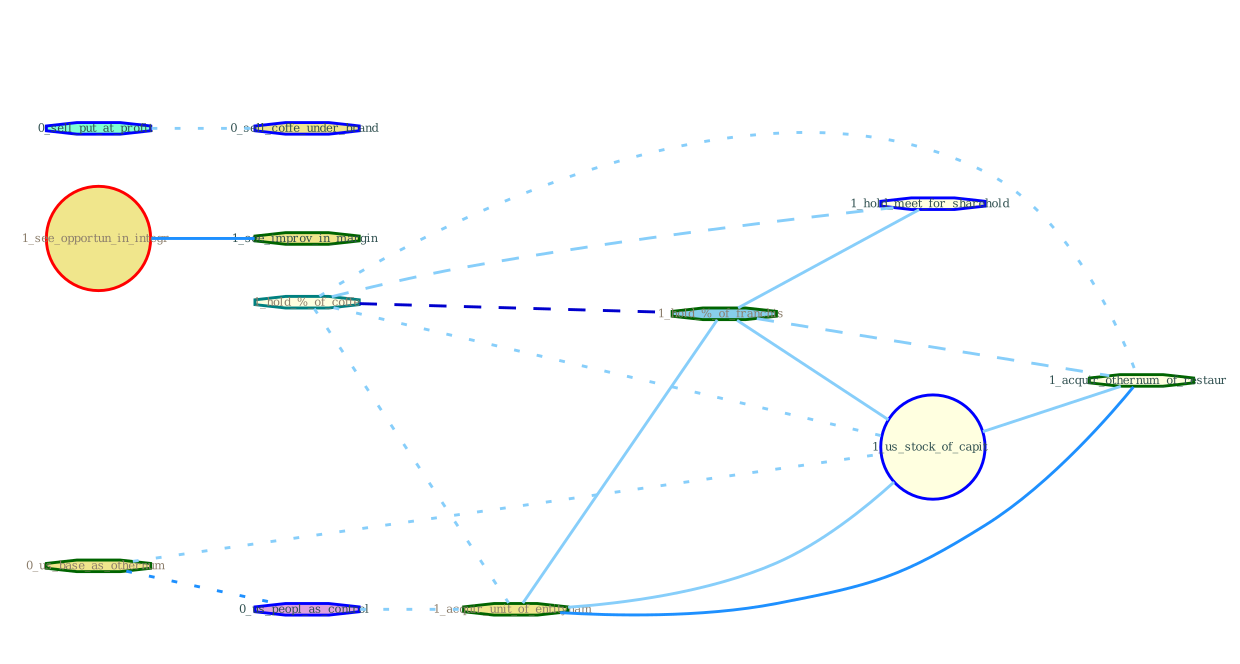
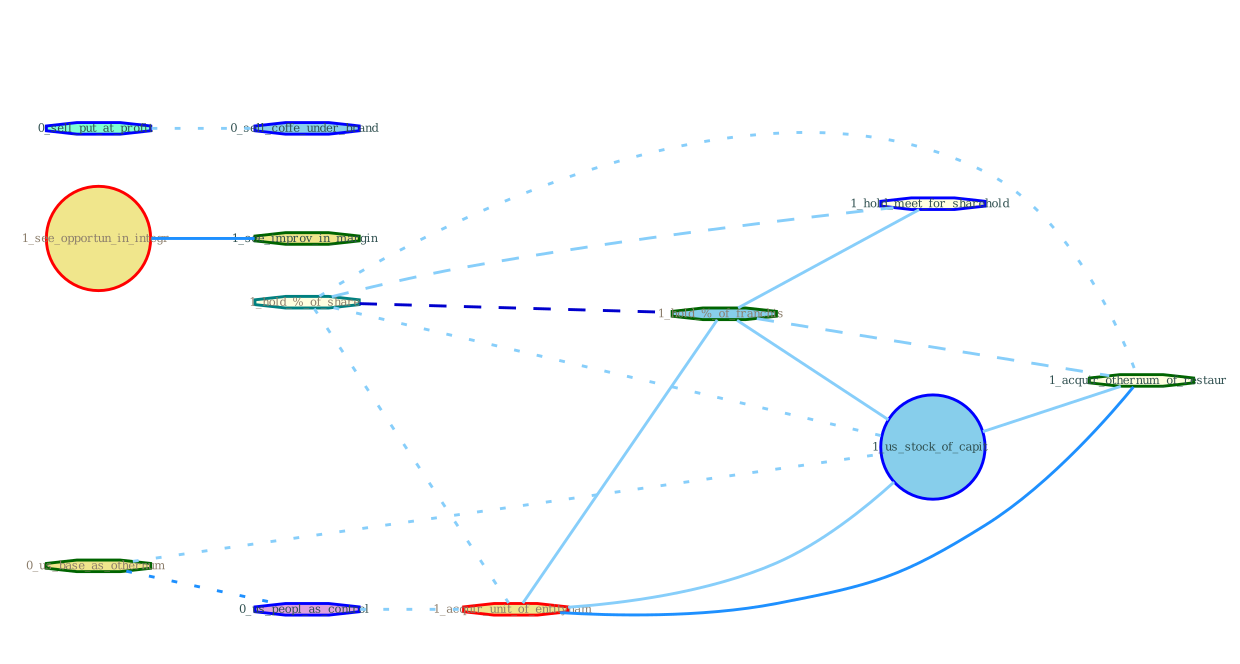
(307, 128) -> (307, 128)
(307, 302) -> (307, 302)
(933, 447) -> (933, 447)
(516, 609) -> (516, 609)
